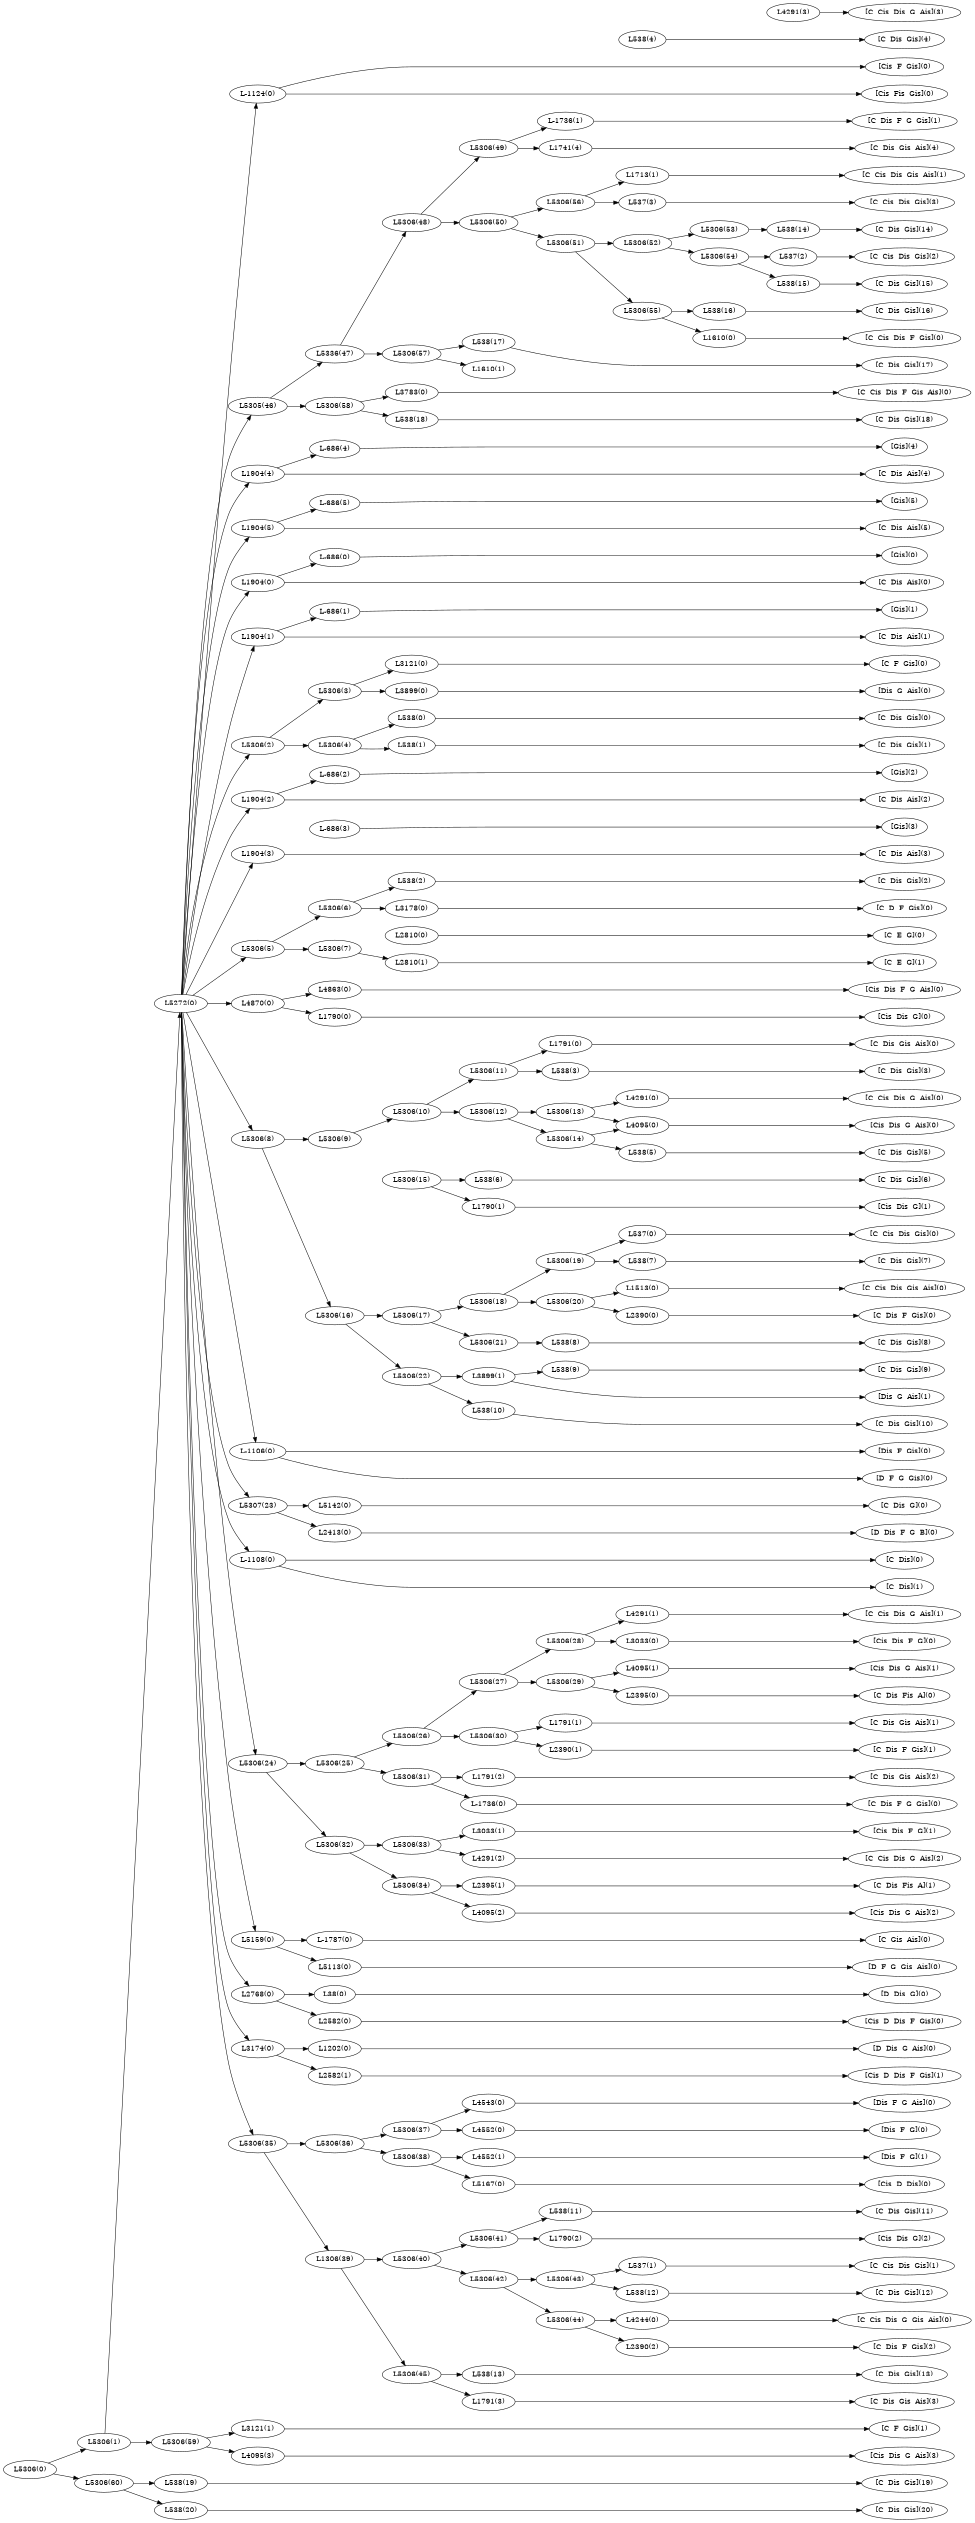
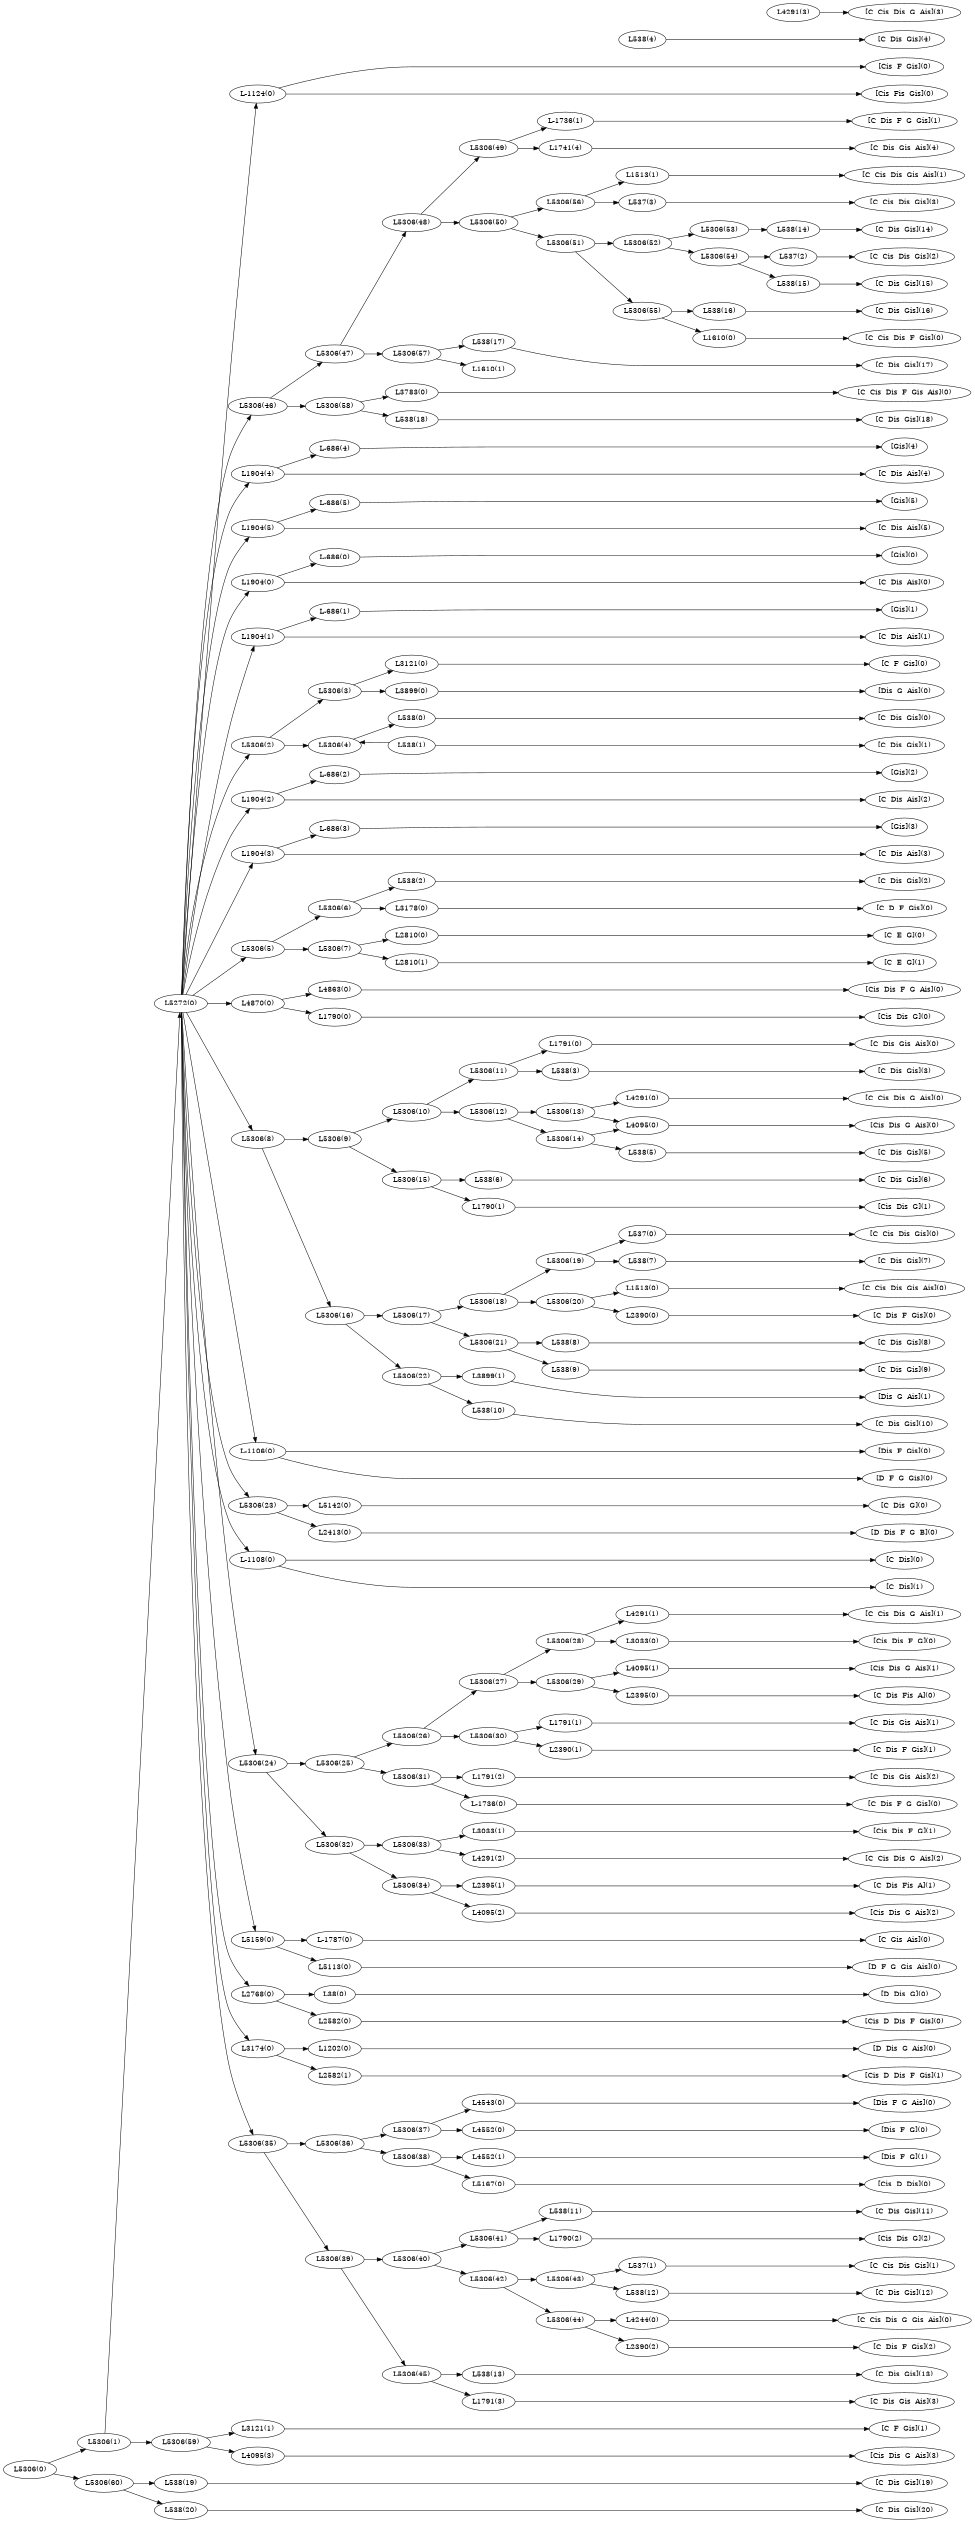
(642, 175) -> (642, 175)
(335, 354) -> (335, 354)
(258, 406) -> (258, 406)
(372, 749) -> (377, 742)
none -> (294, 842)
none -> (371, 943)
none -> (371, 1158)
(526, 1373) -> (526, 1356)
(258, 1506) -> (258, 1506)
(335, 2259) -> (335, 2259)
